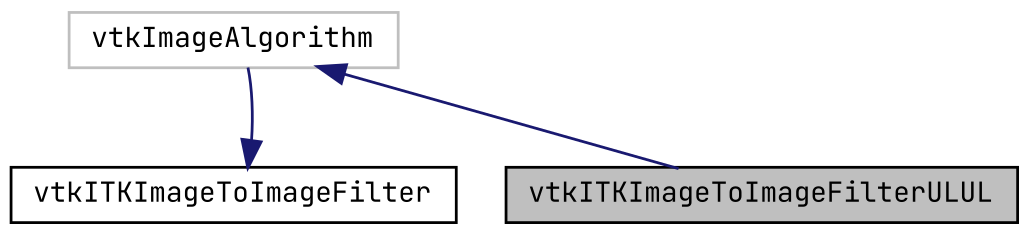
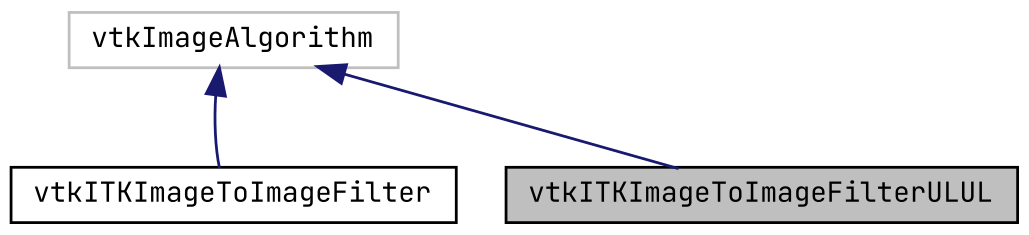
(252, 104) -> (215, 132)
